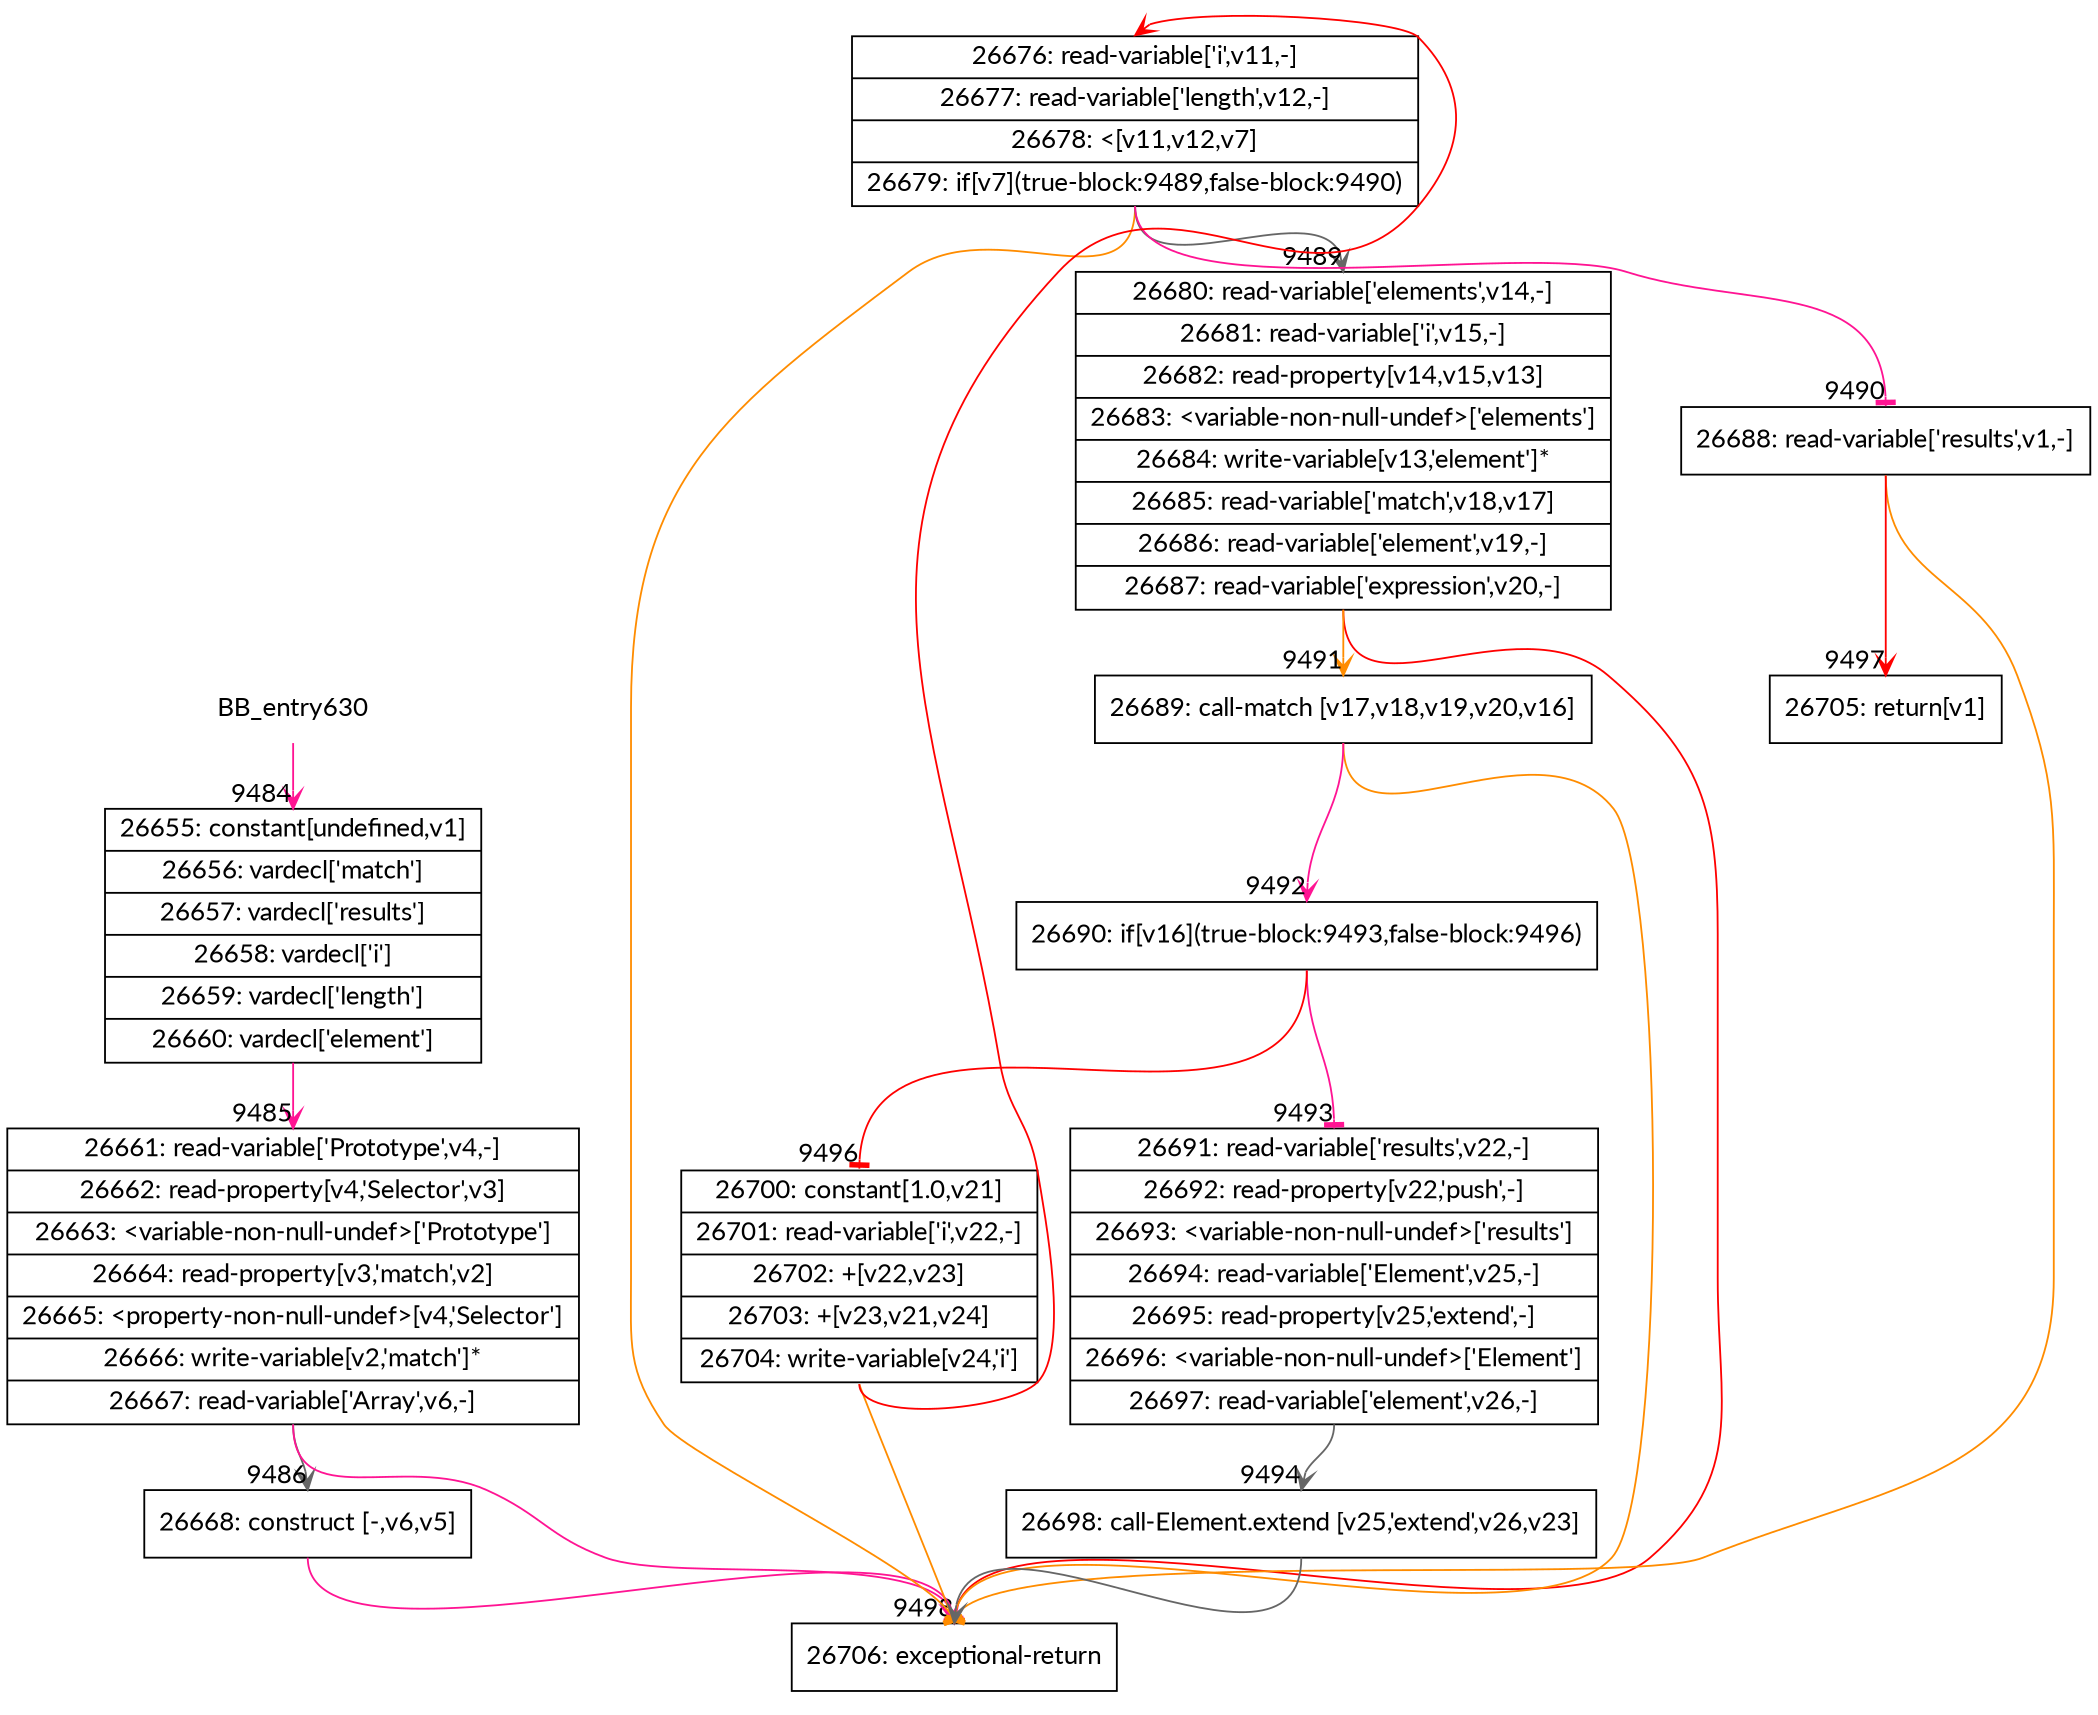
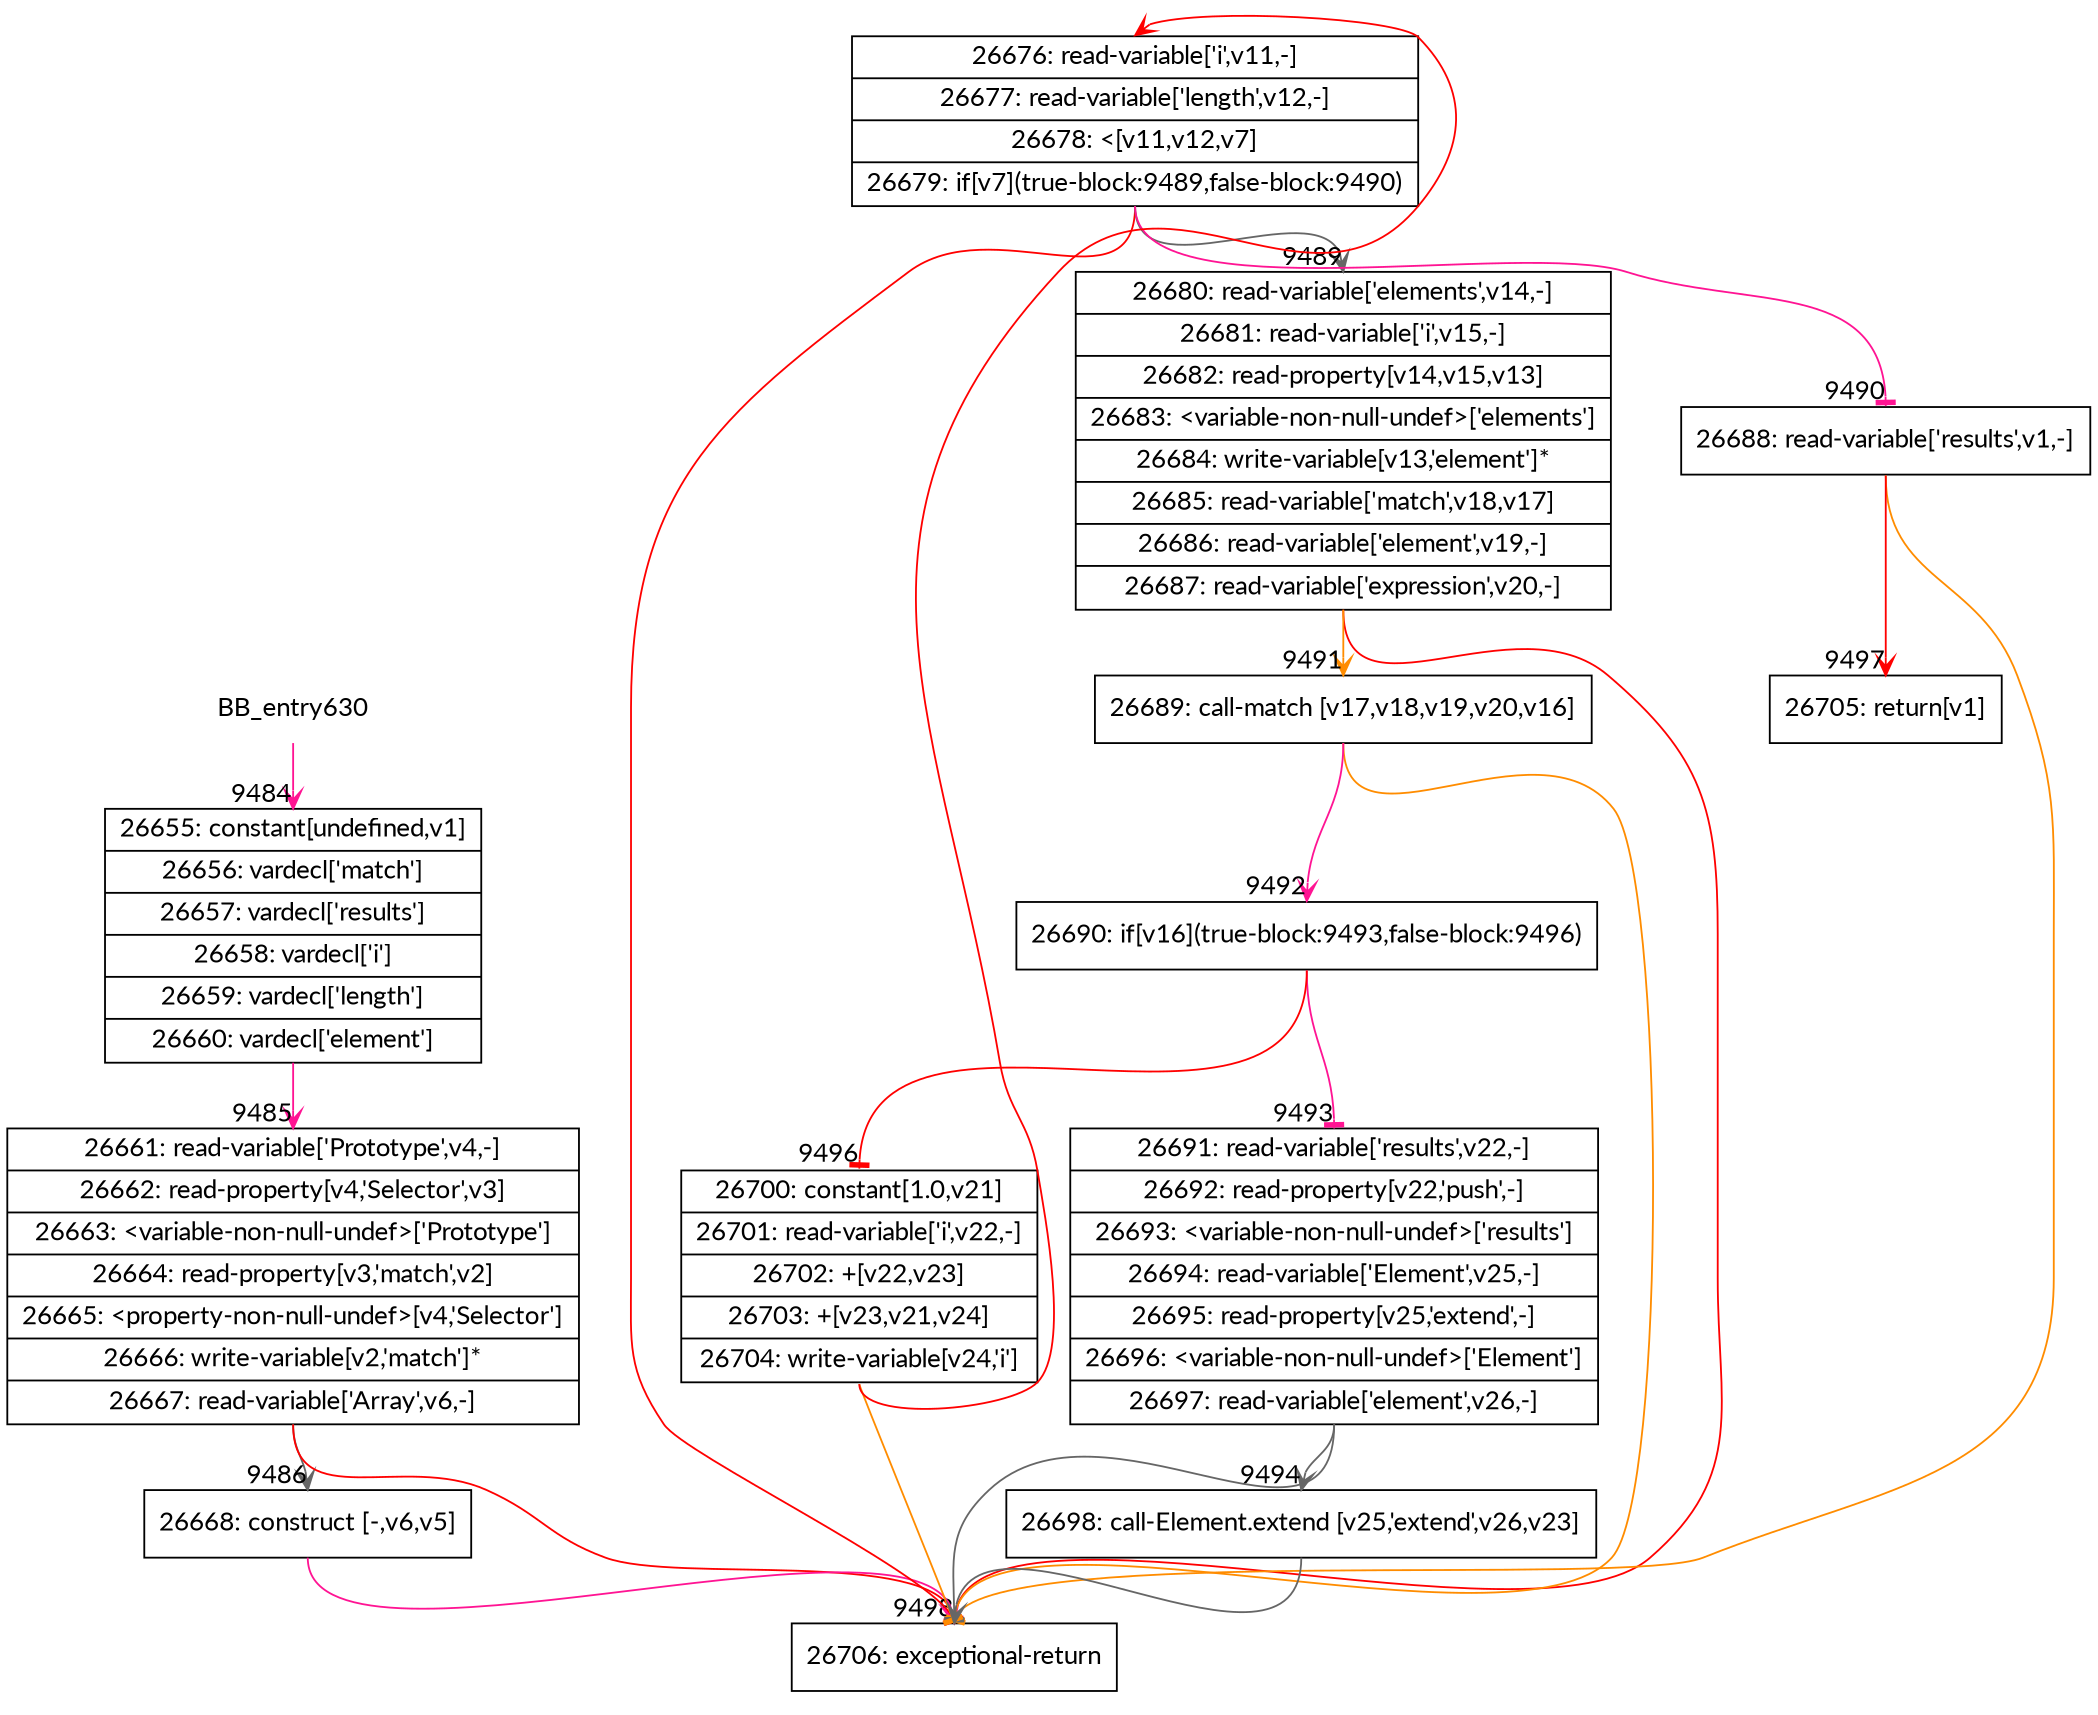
(631, 839) -> (631, 839)
none -> (1112, 1459)
(604, 1557) -> (604, 1557)
